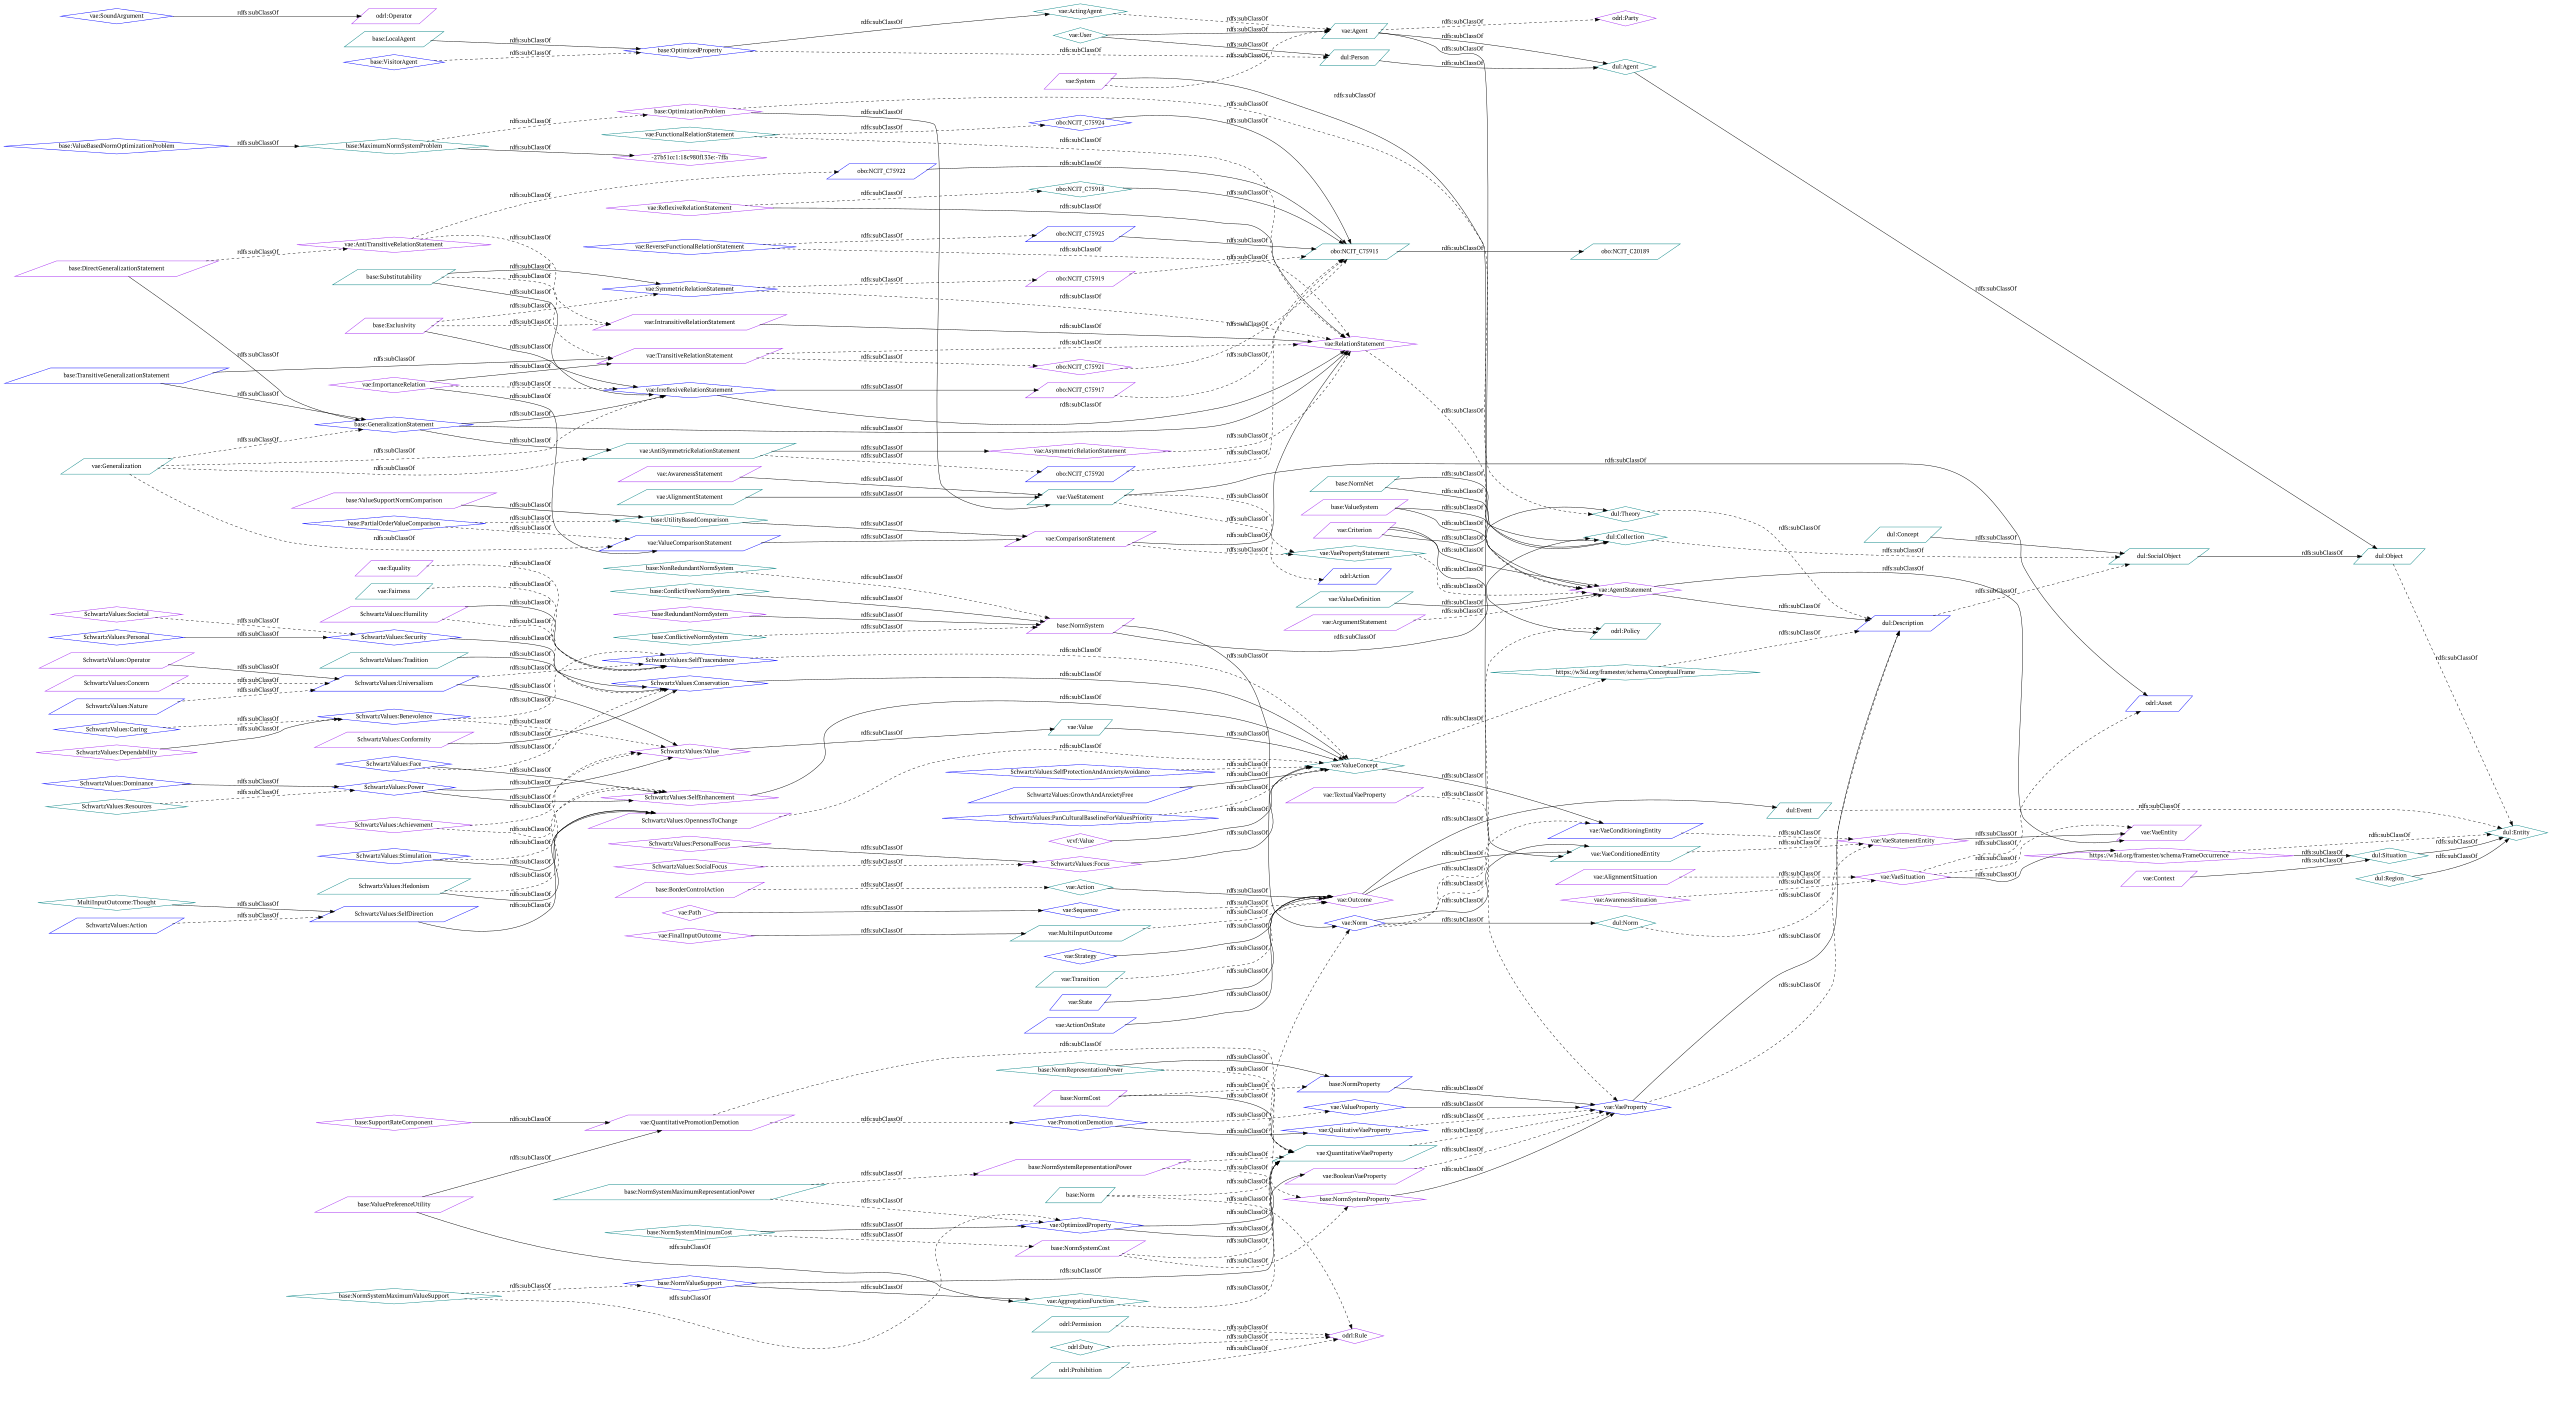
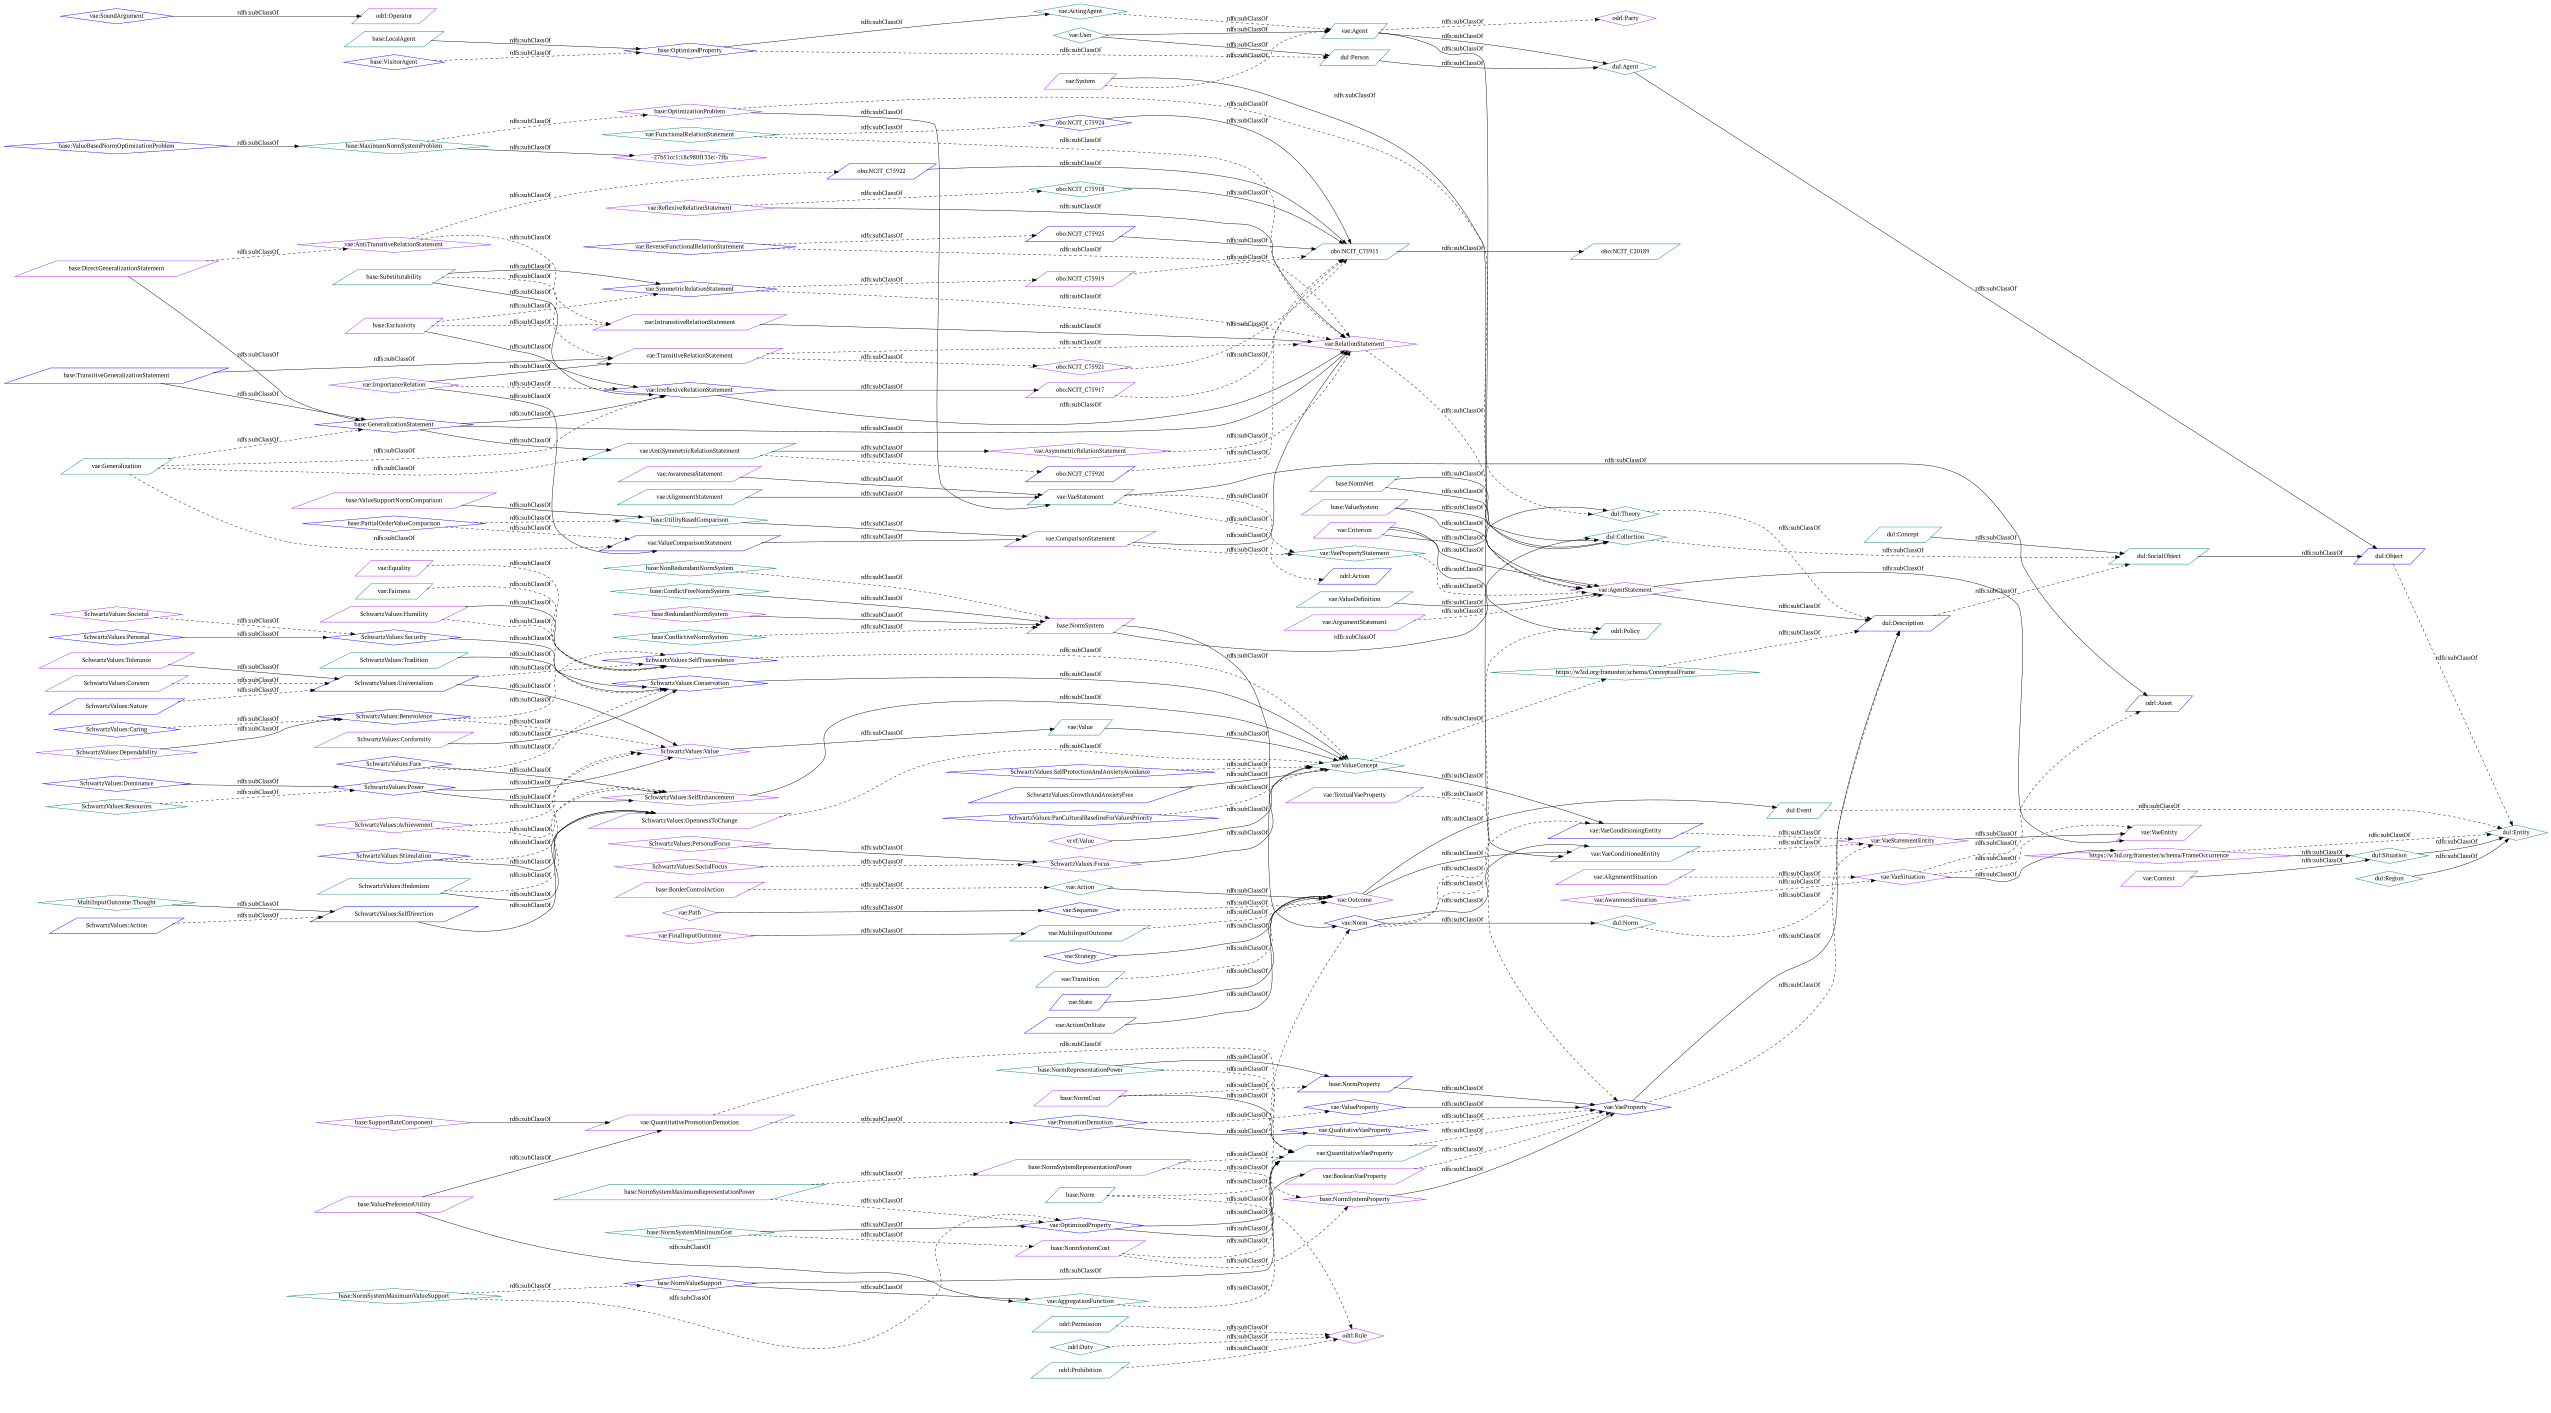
(2389, 556) -> (2389, 556)
(117, 660) -> (117, 660)
